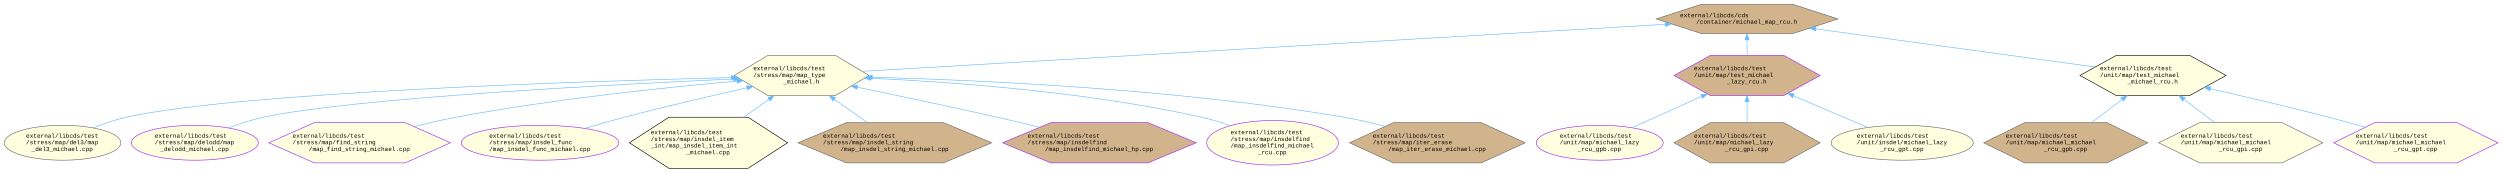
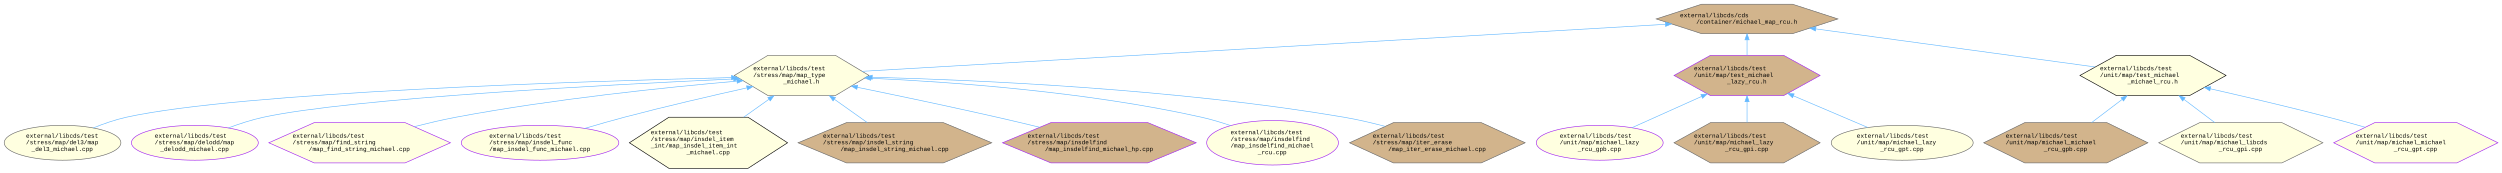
(1902, 143) -> (1902, 143)
(2241, 143) -> (2241, 143)
